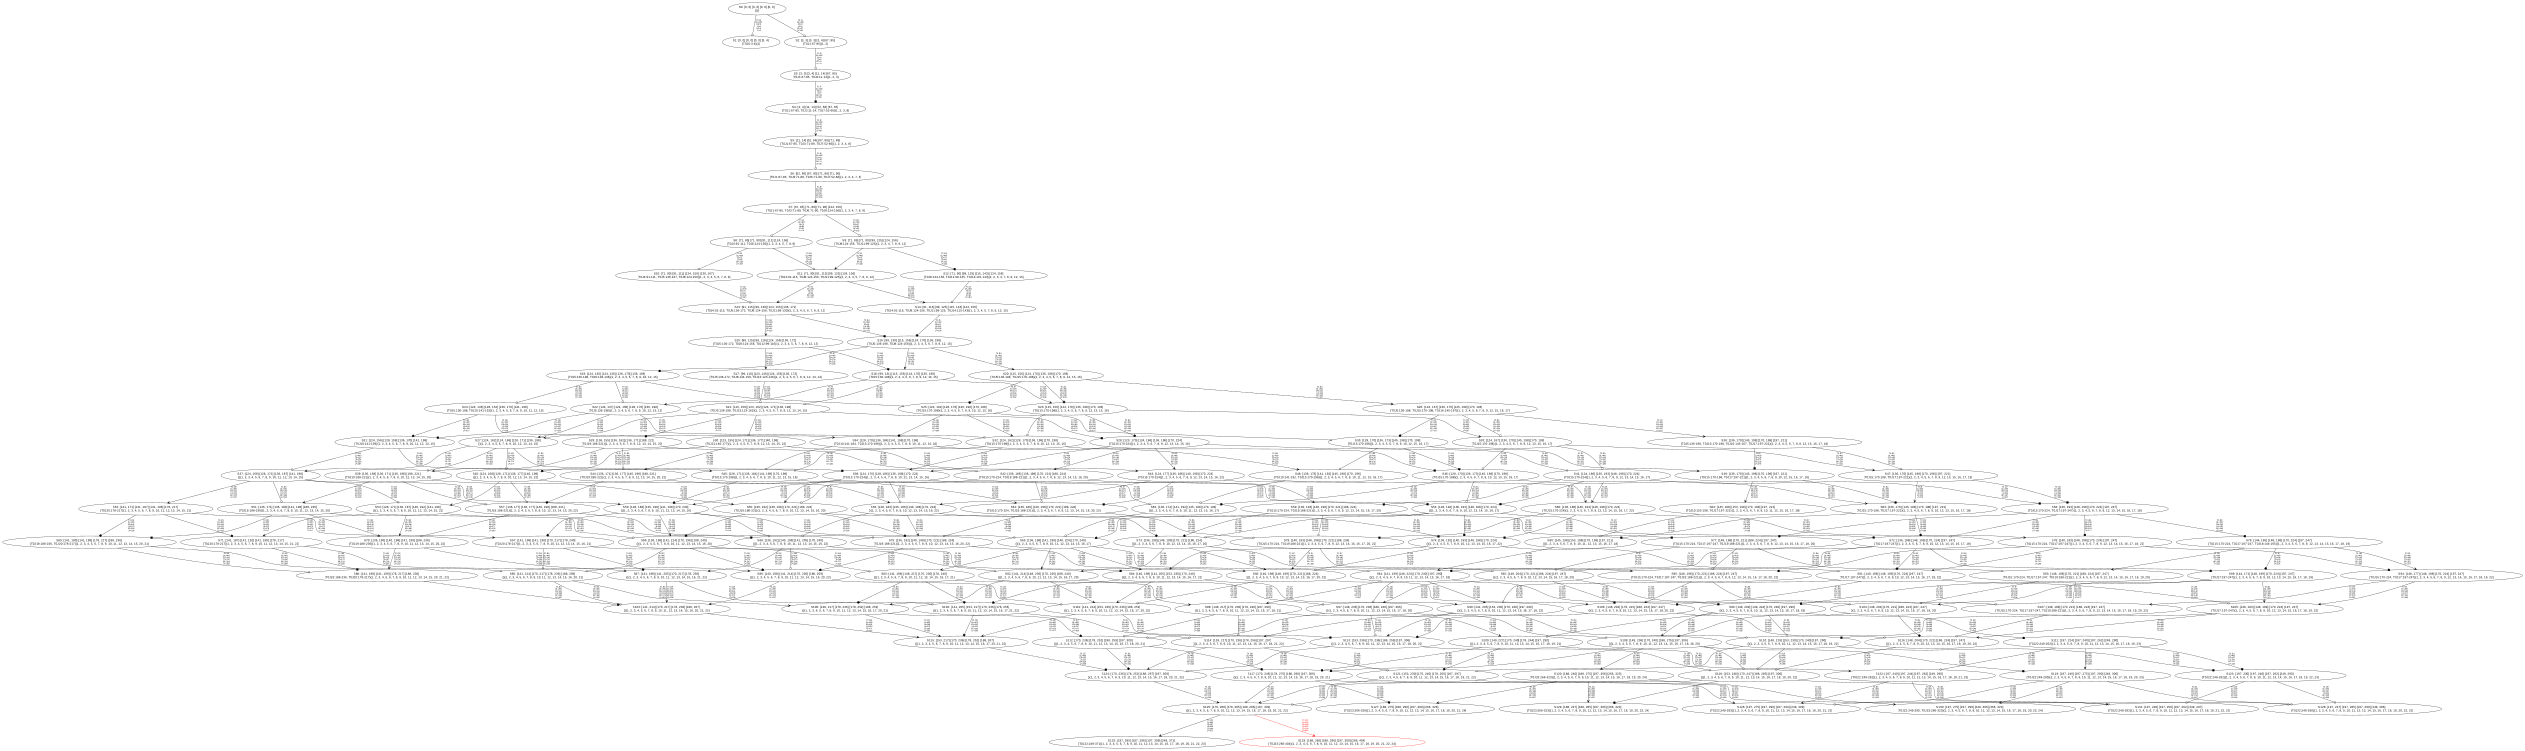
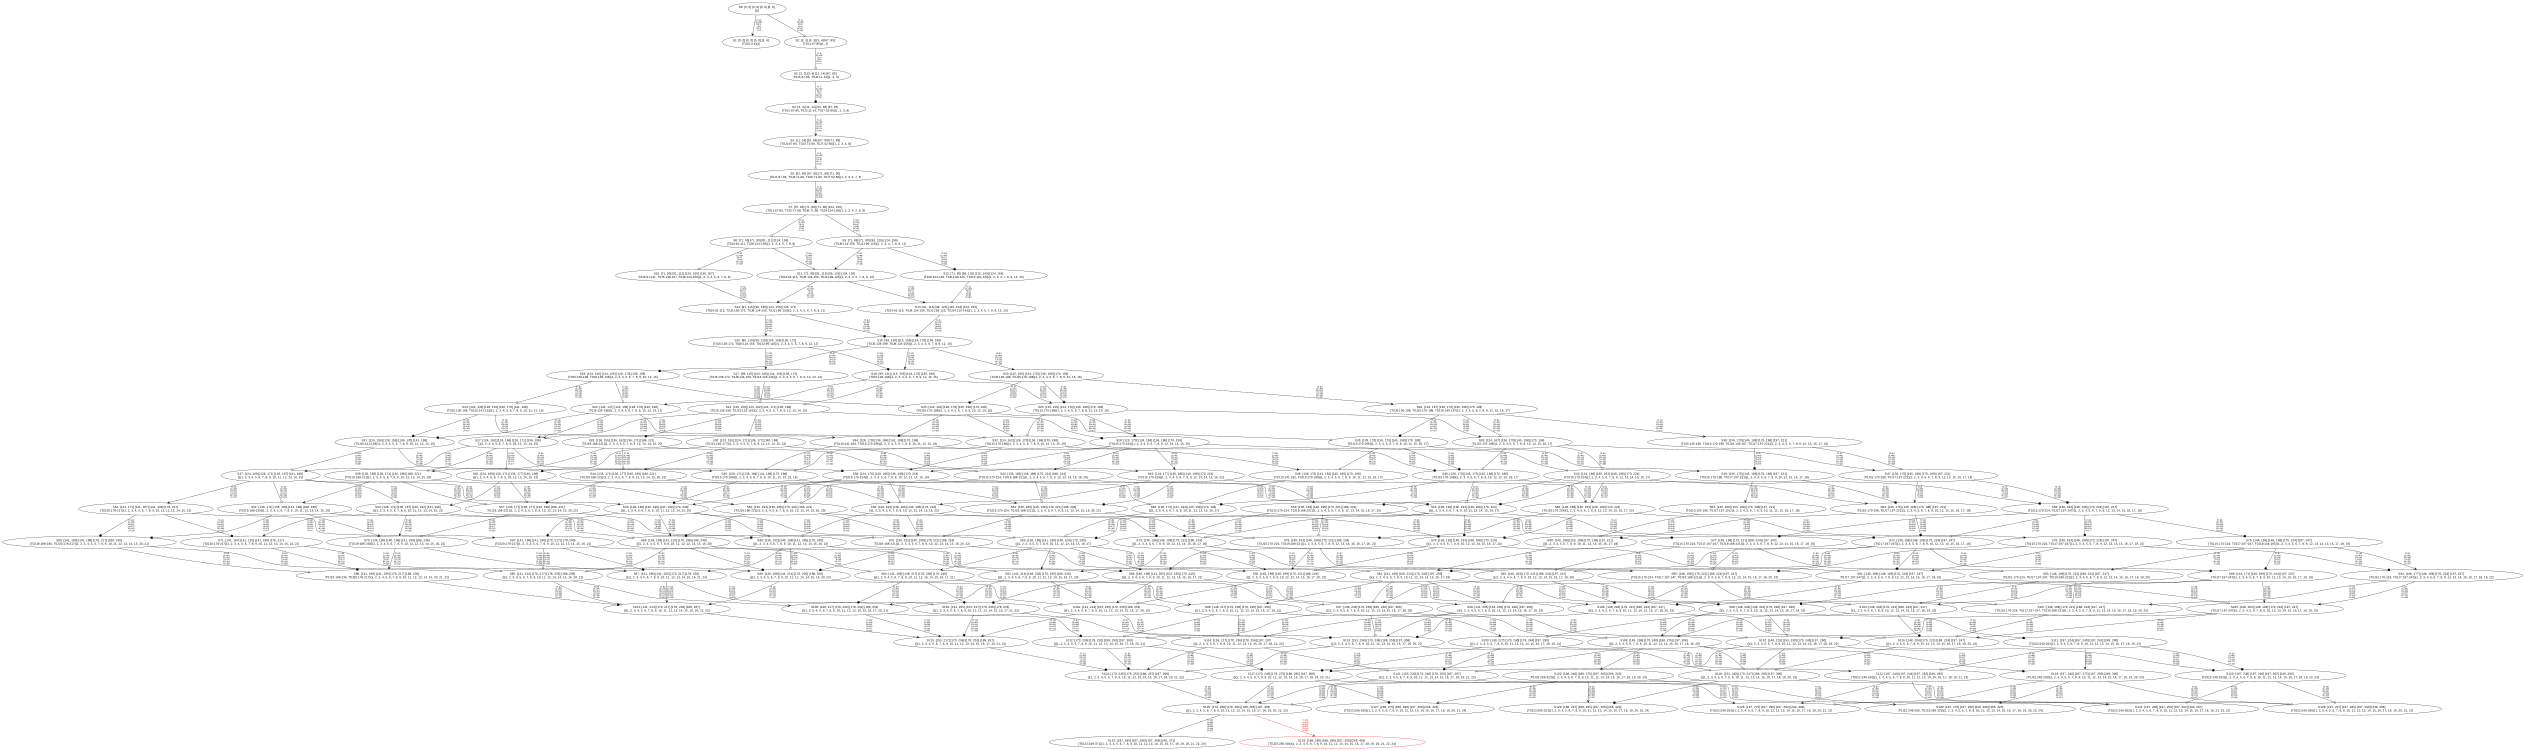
(754, 24) -> (754, 24)
